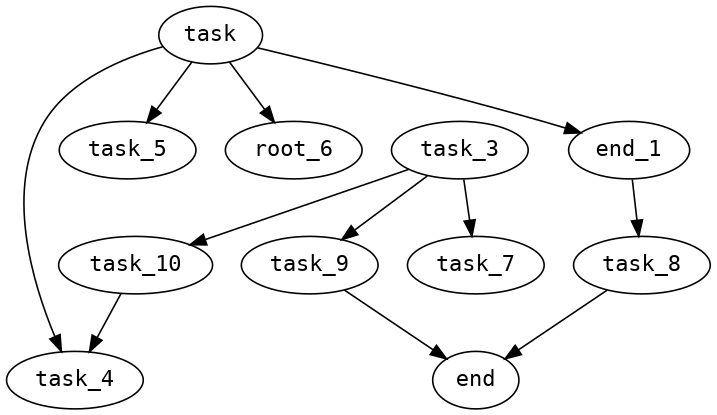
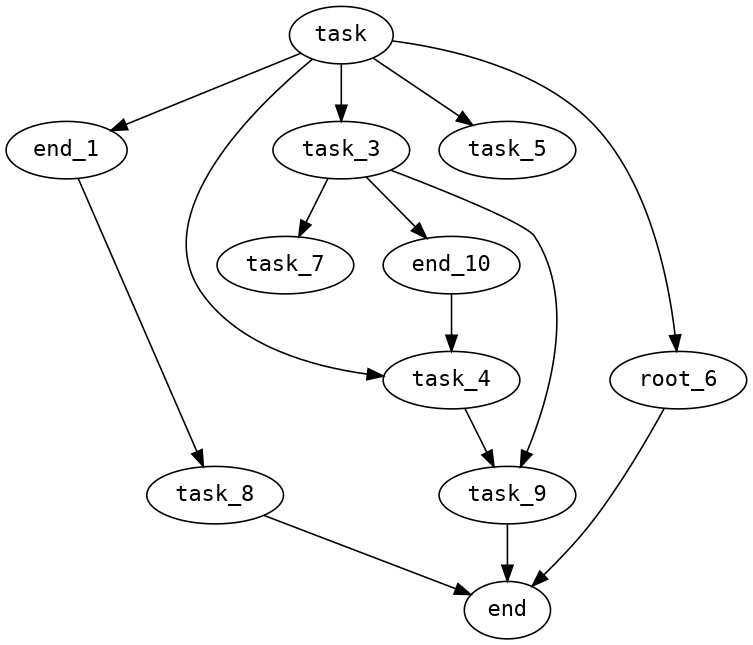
none -> (341, 85)
(136, 265) -> (452, 265)
none -> (476, 431)
none -> (610, 497)
